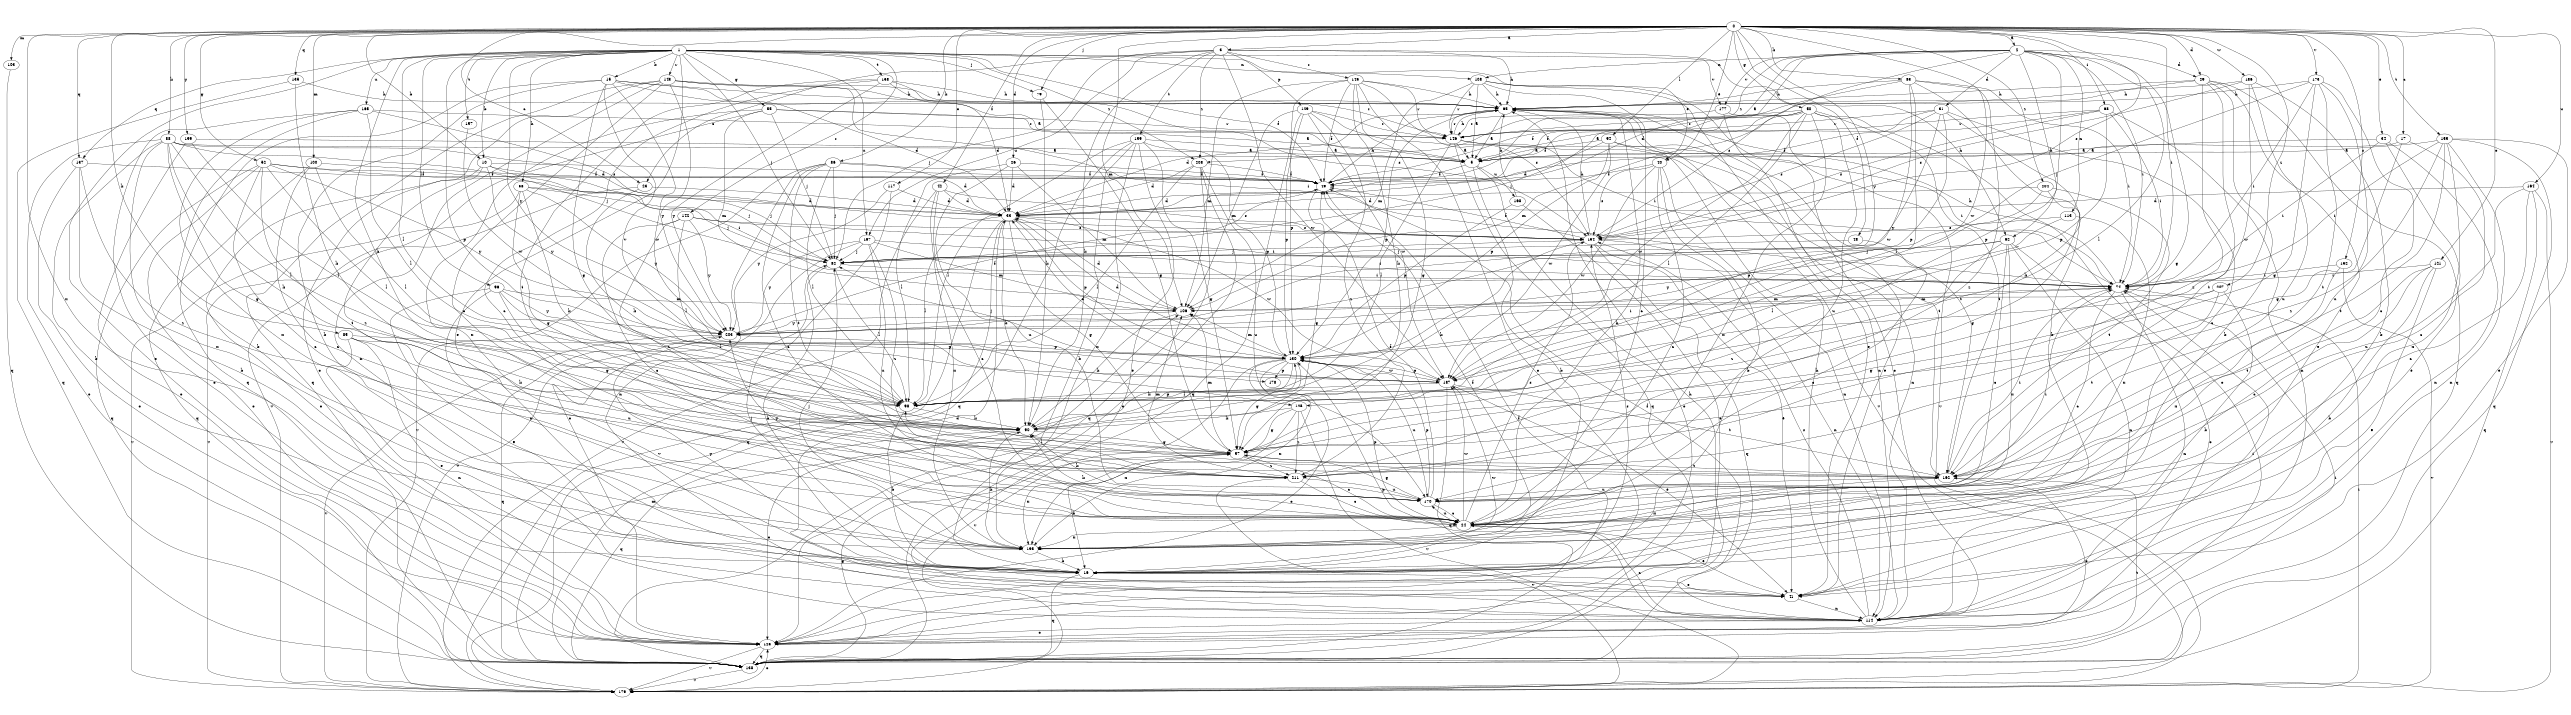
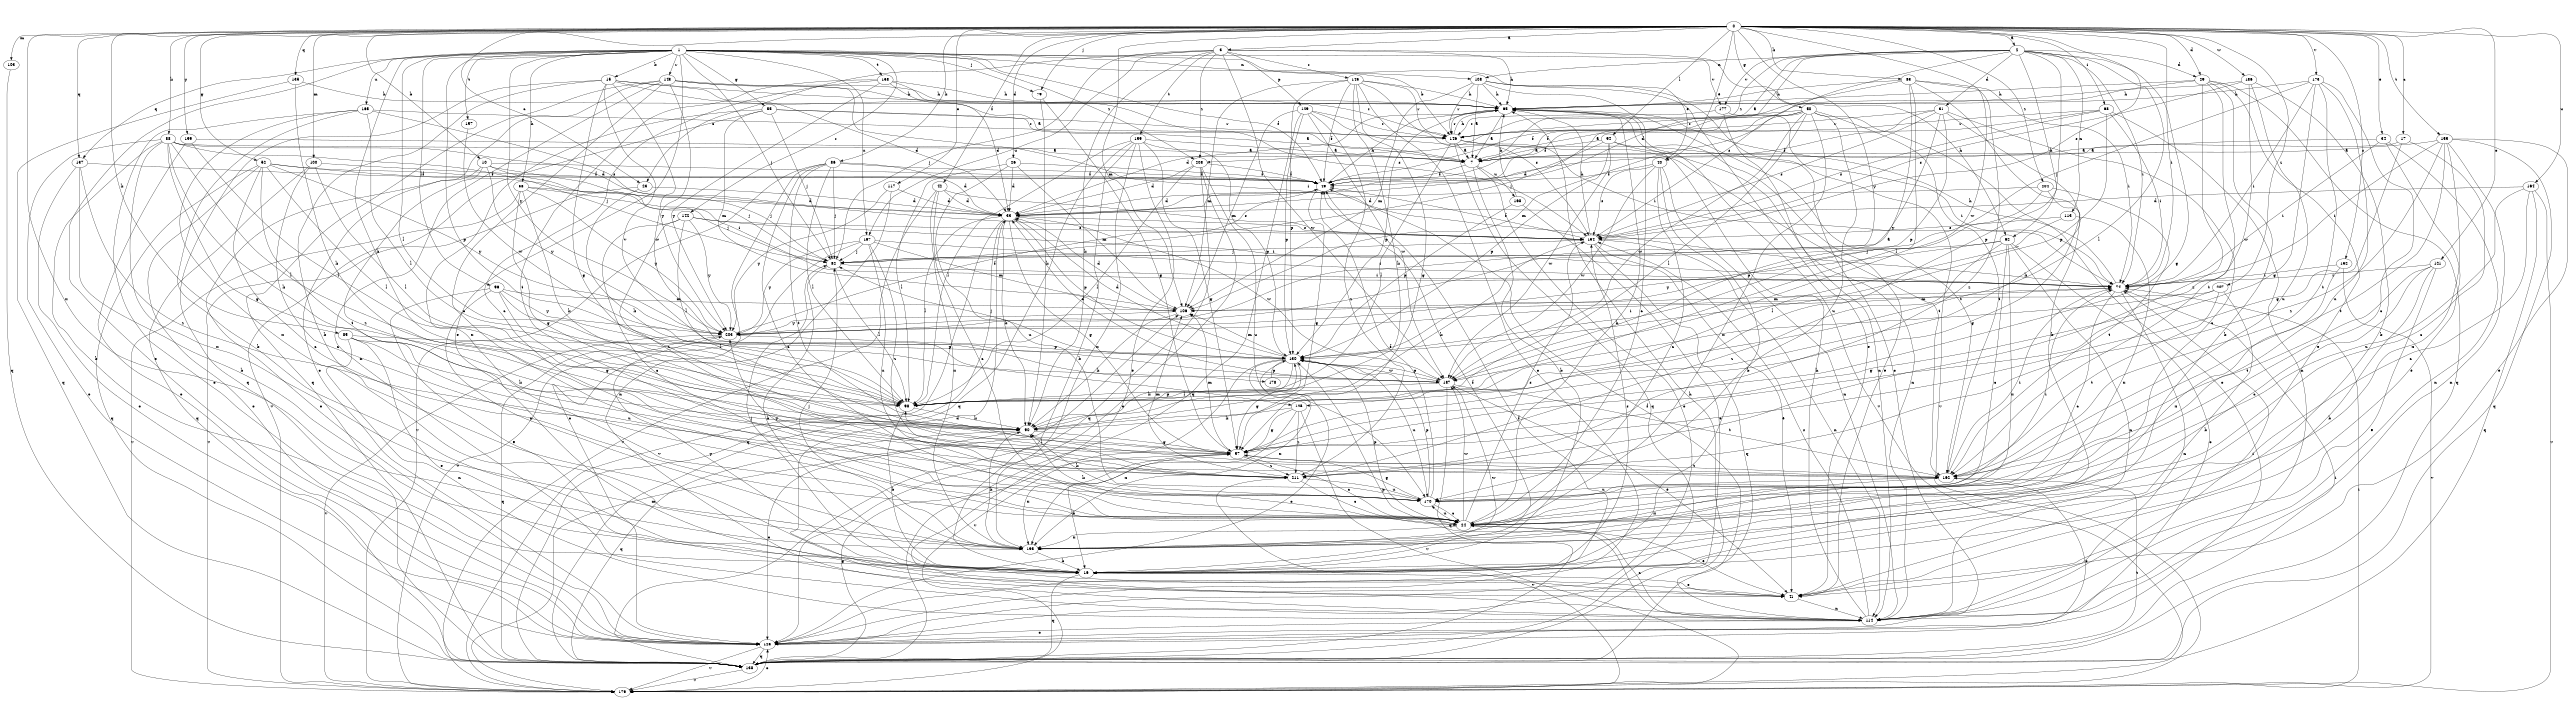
(505, 61) -> (1079, 67)
(1472, 163) -> (1472, 163)
(1856, 240) -> none
(1889, 240) -> (1889, 240)
(1282, 369) -> (1272, 370)
